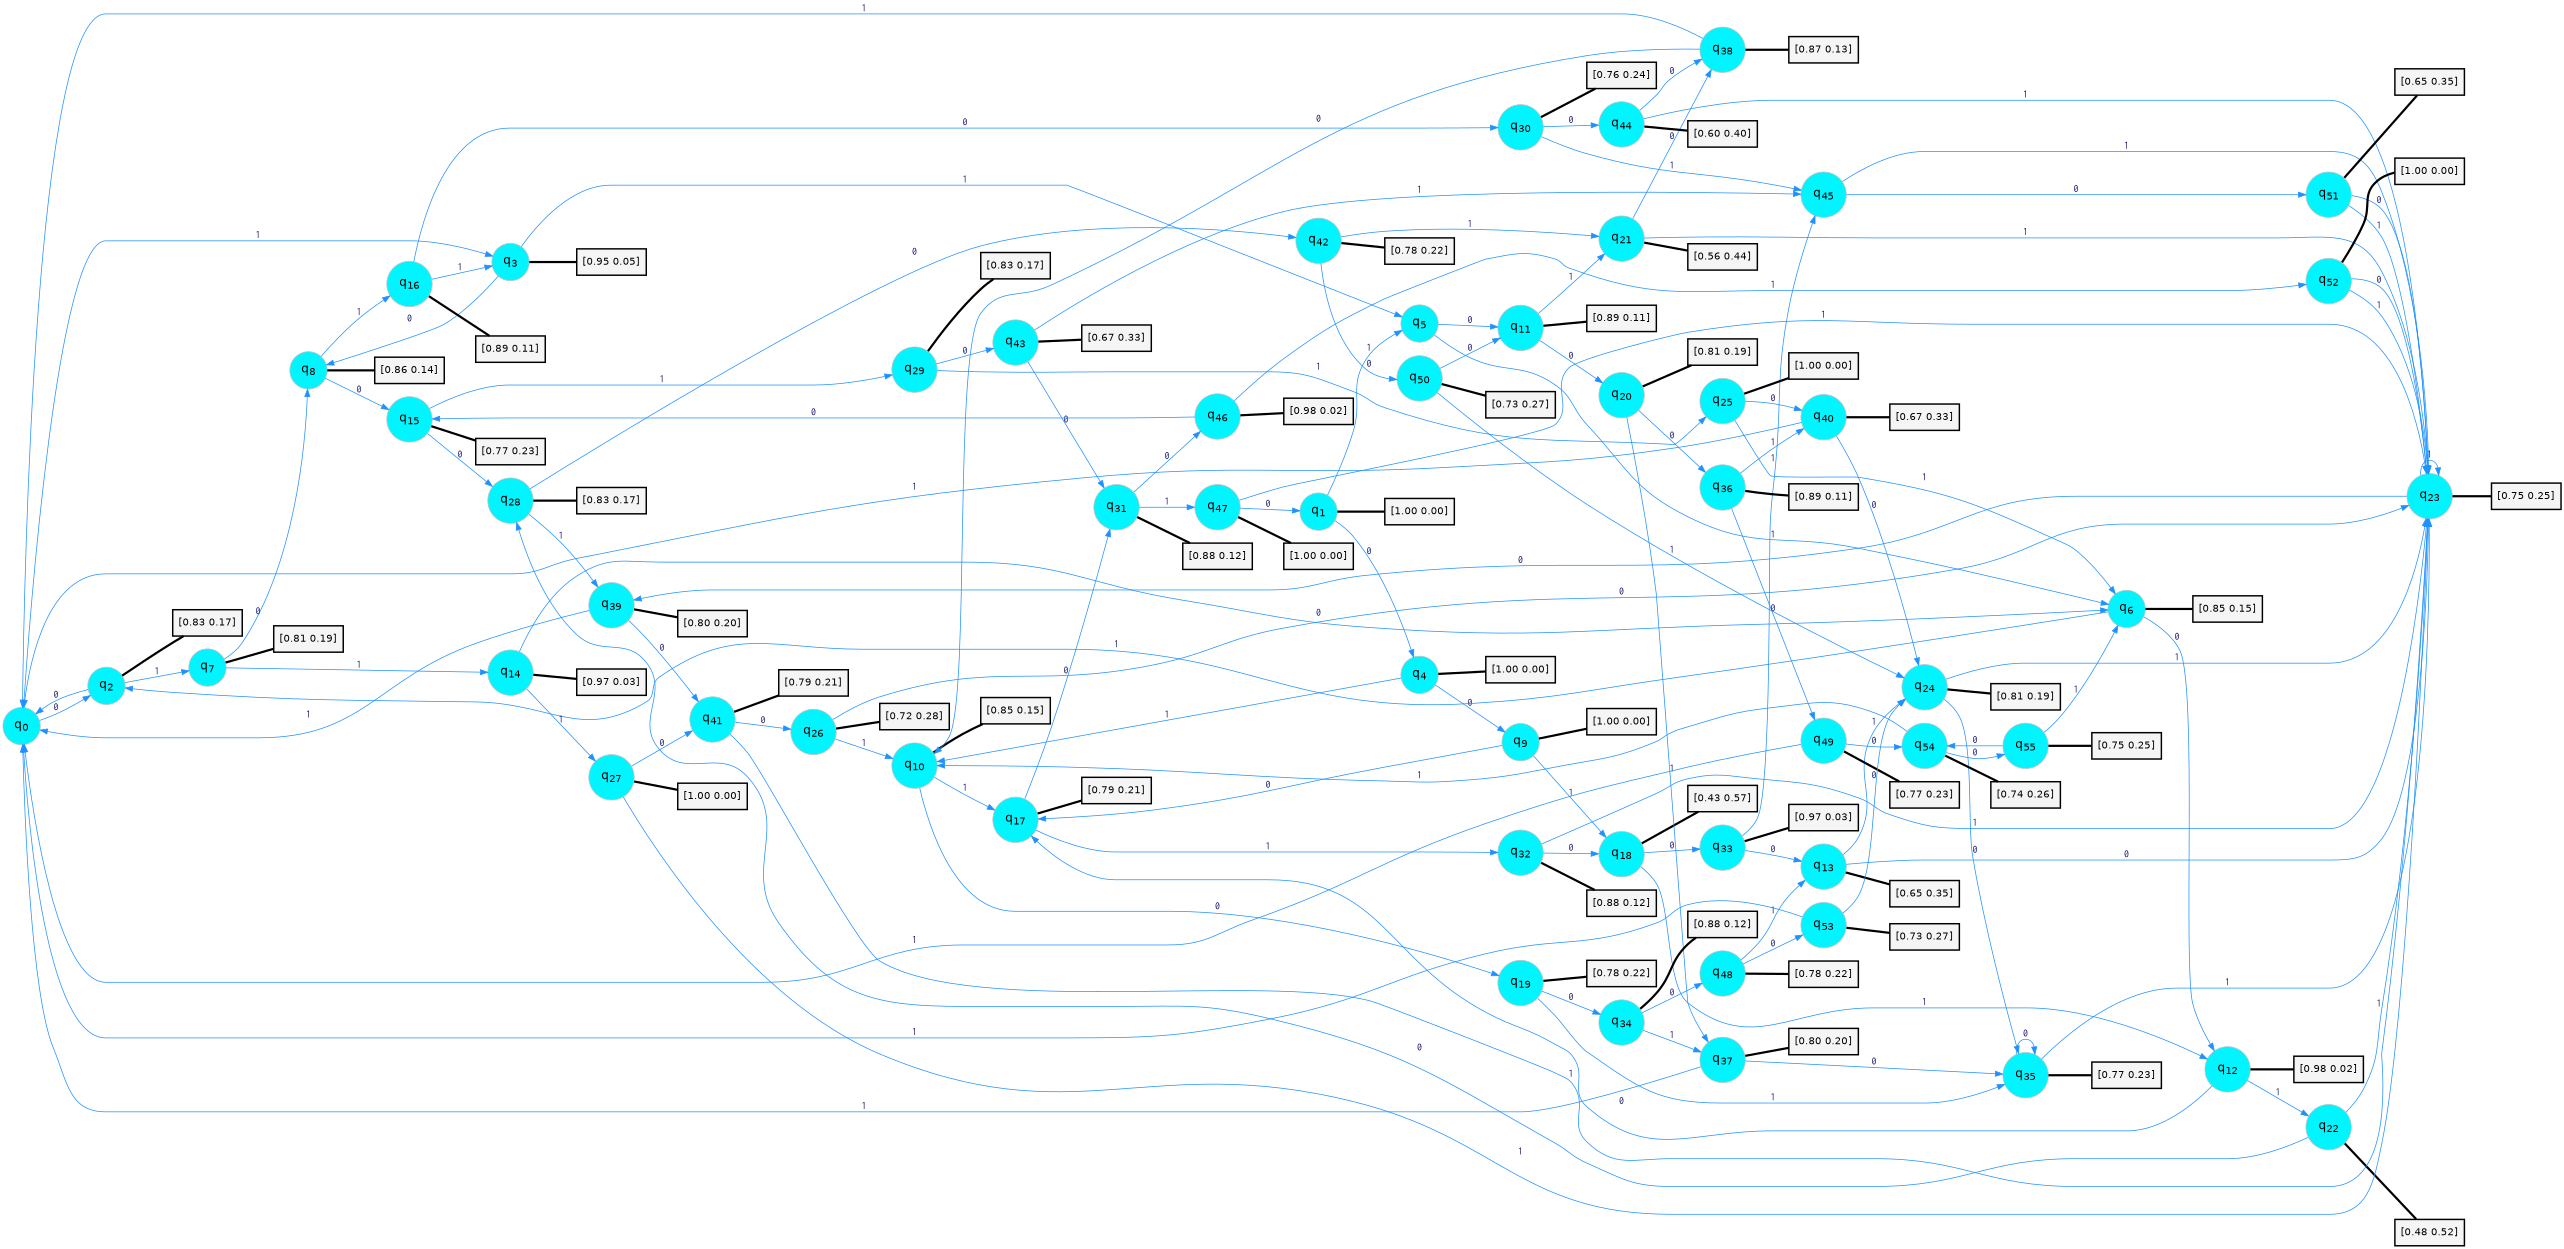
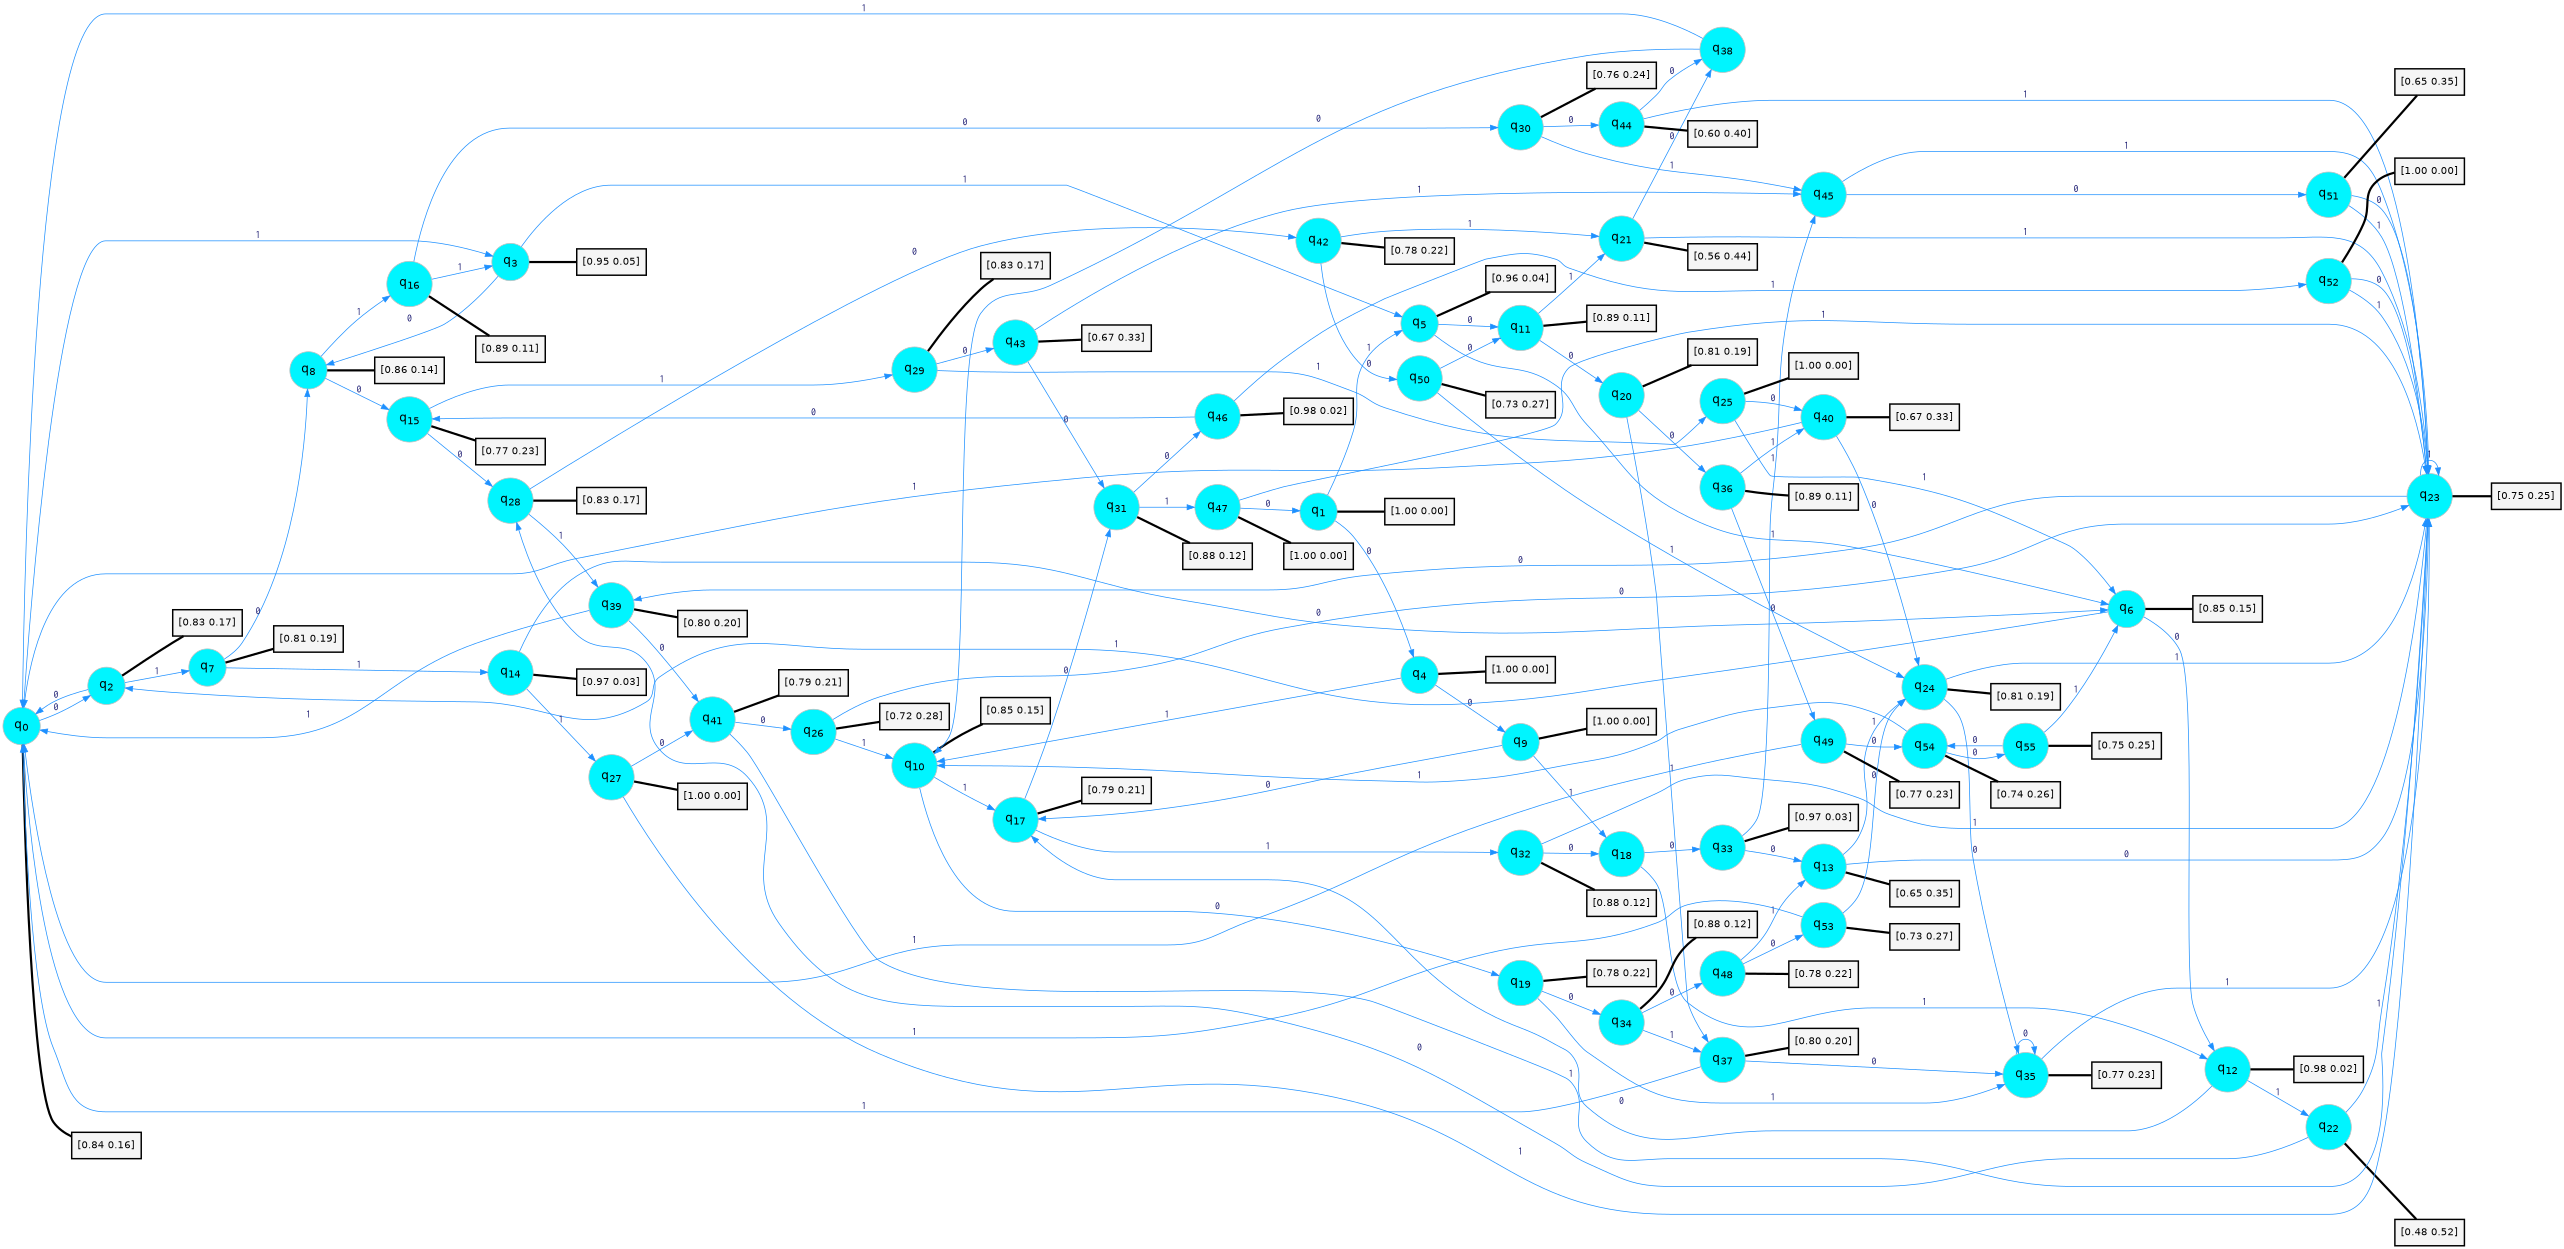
(1824, 50) -> none
none -> (1521, 279)
(1723, 799) -> none
none -> (106, 1145)
